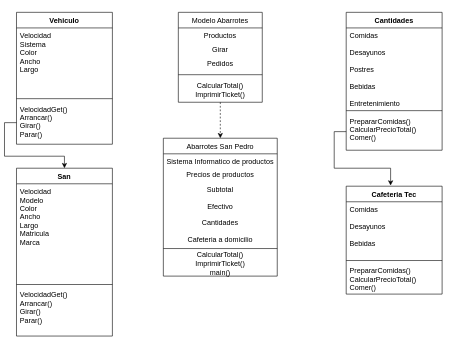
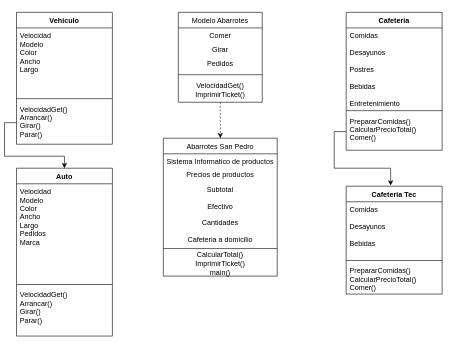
(394, 20) -> (394, 20)
(36, 36) -> (36, 36)
(220, 36) -> (220, 36)
(221, 90) -> (221, 90)
(64, 176) -> (64, 176)
(36, 192) -> (36, 192)
